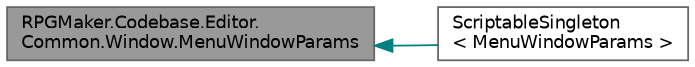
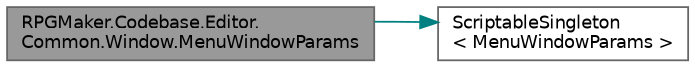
(415, 45) -> (397, 22)
